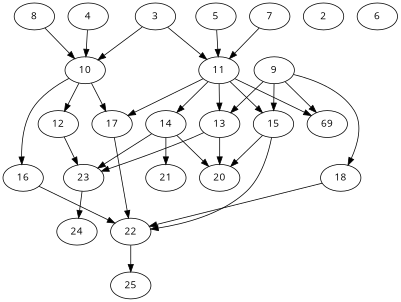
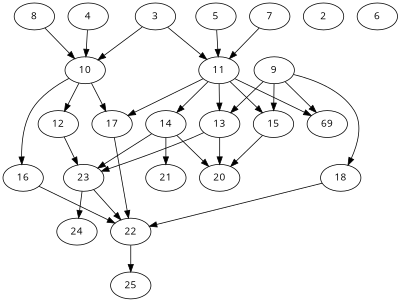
(238, 198) -> (105, 202)
